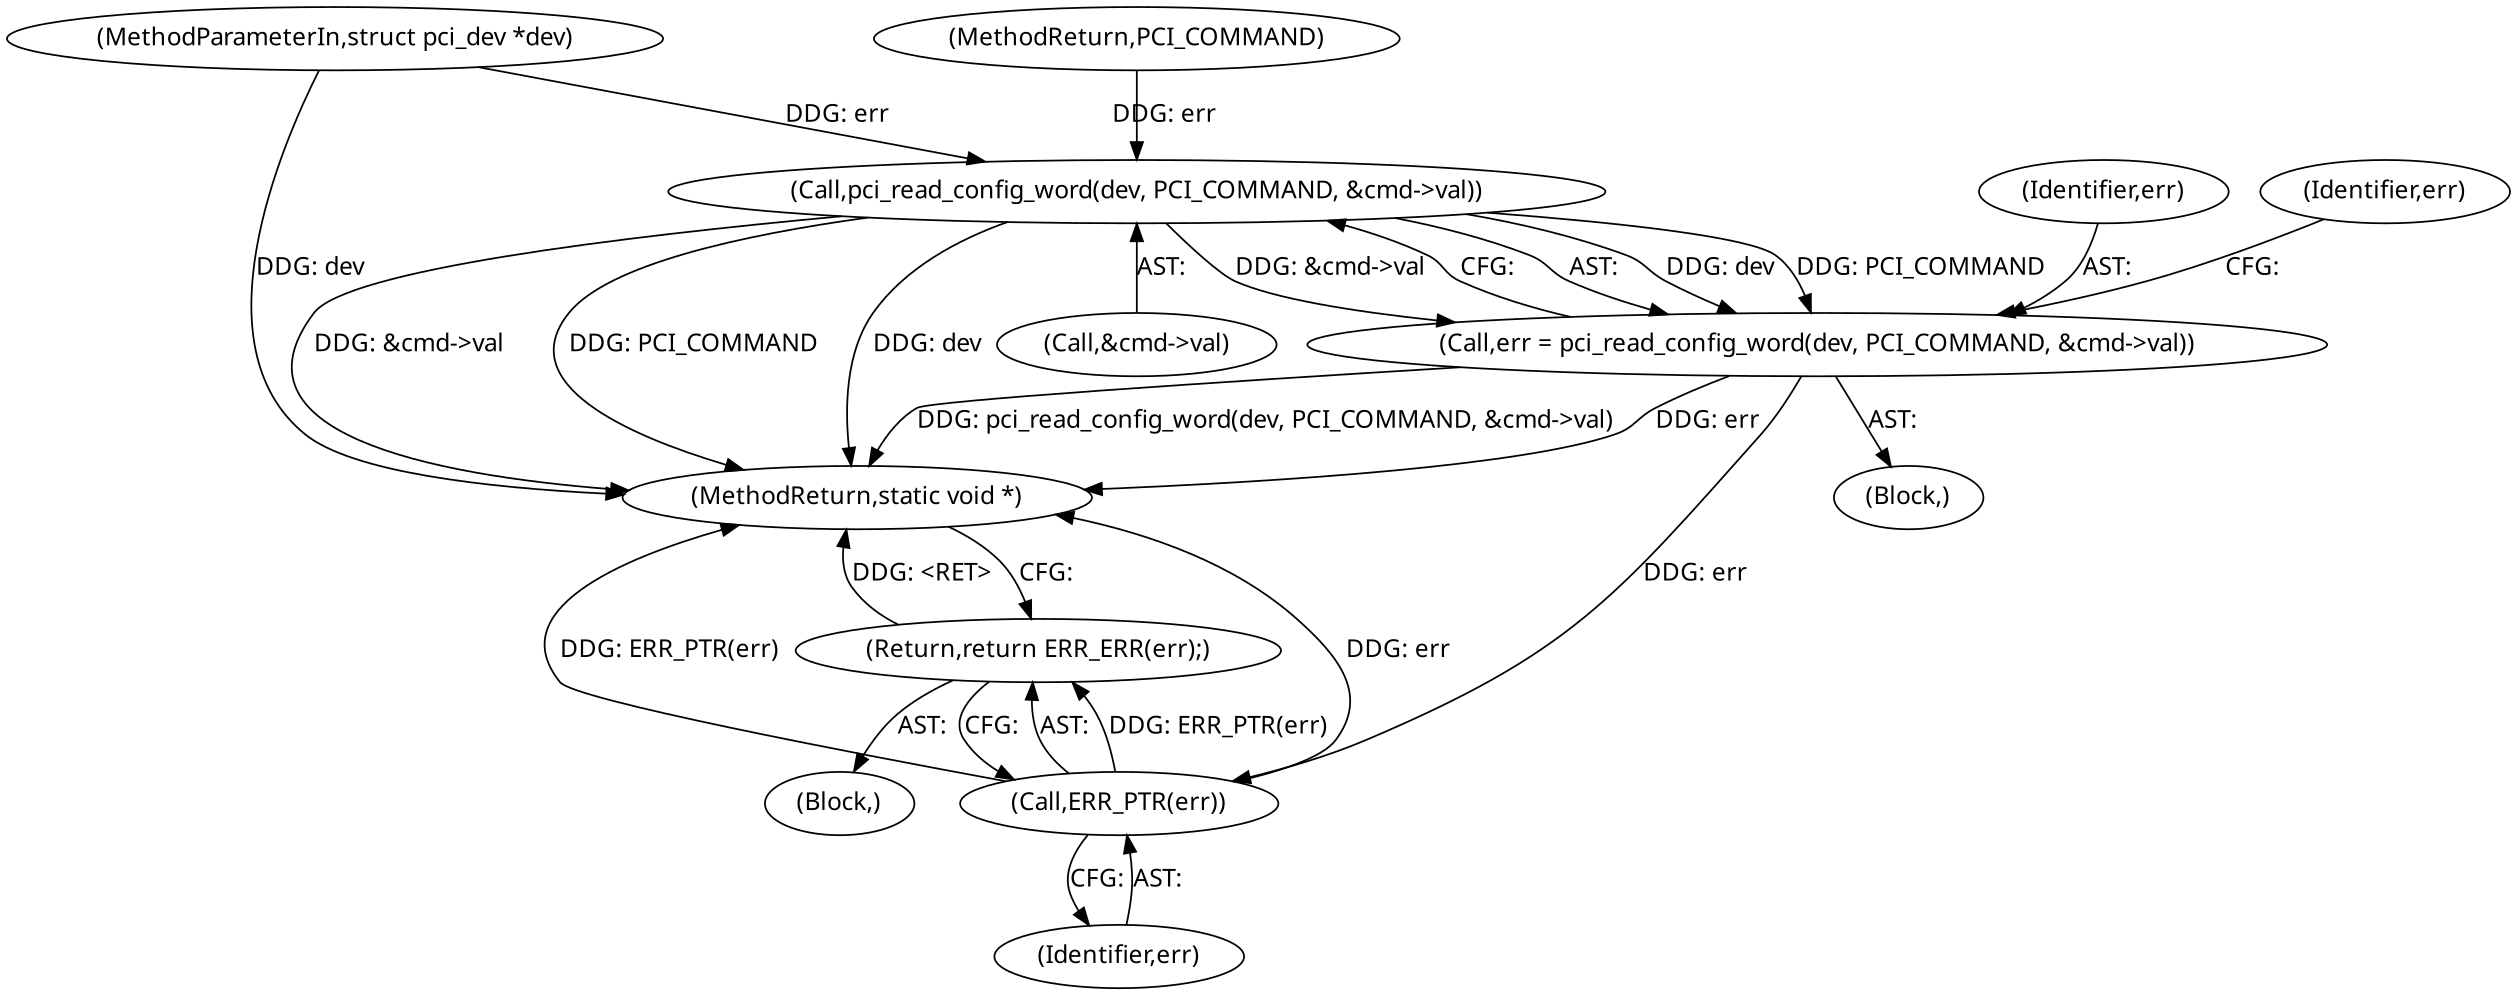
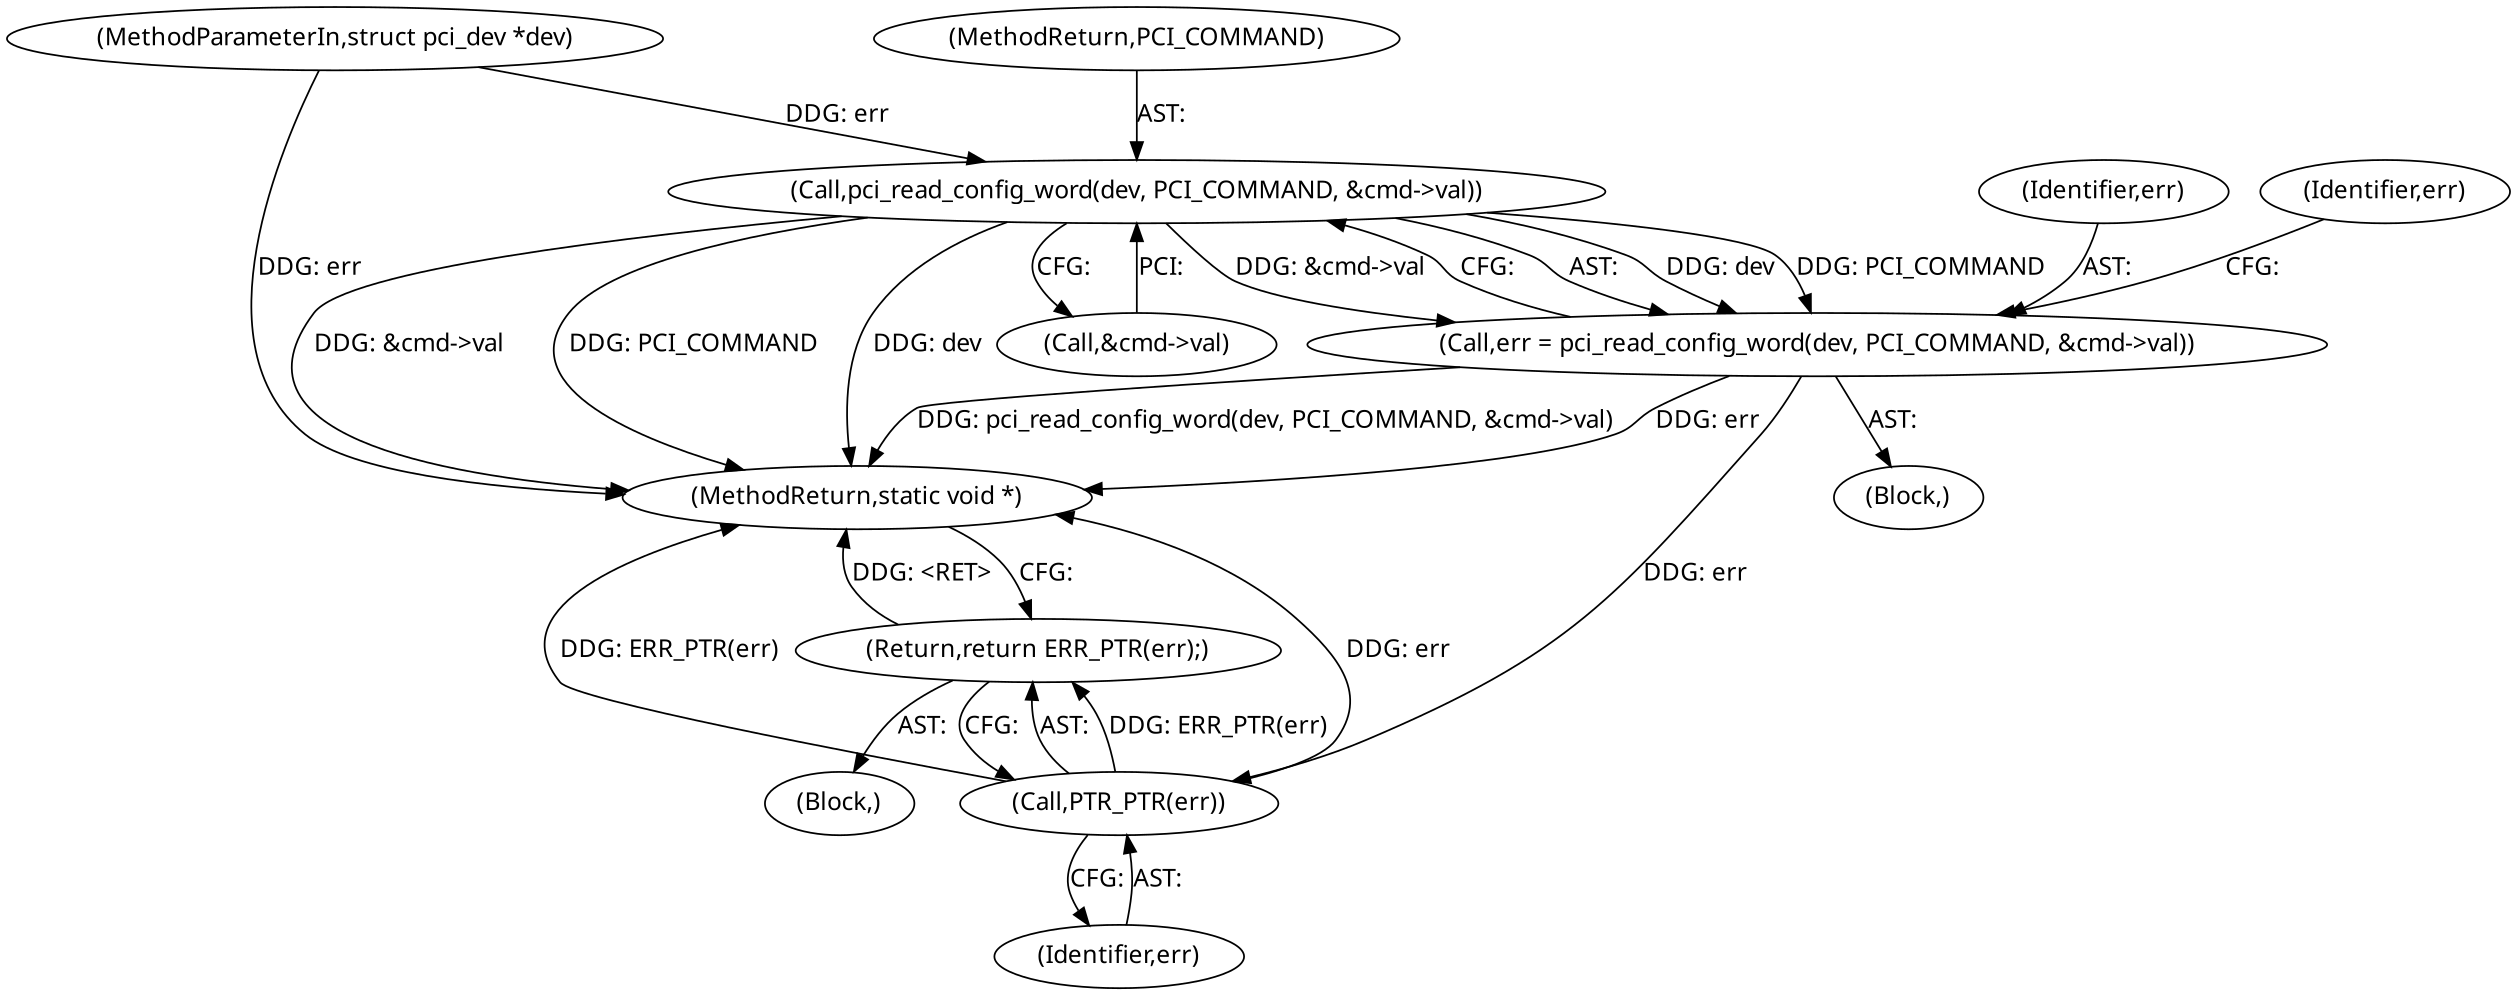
(1165, 115) -> (1165, 115)
none -> (1033, 262)
(310, 268) -> (310, 268)
(1165, 268) -> (1165, 268)
(1038, 651) -> (1038, 651)
(1119, 804) -> (1119, 804)
